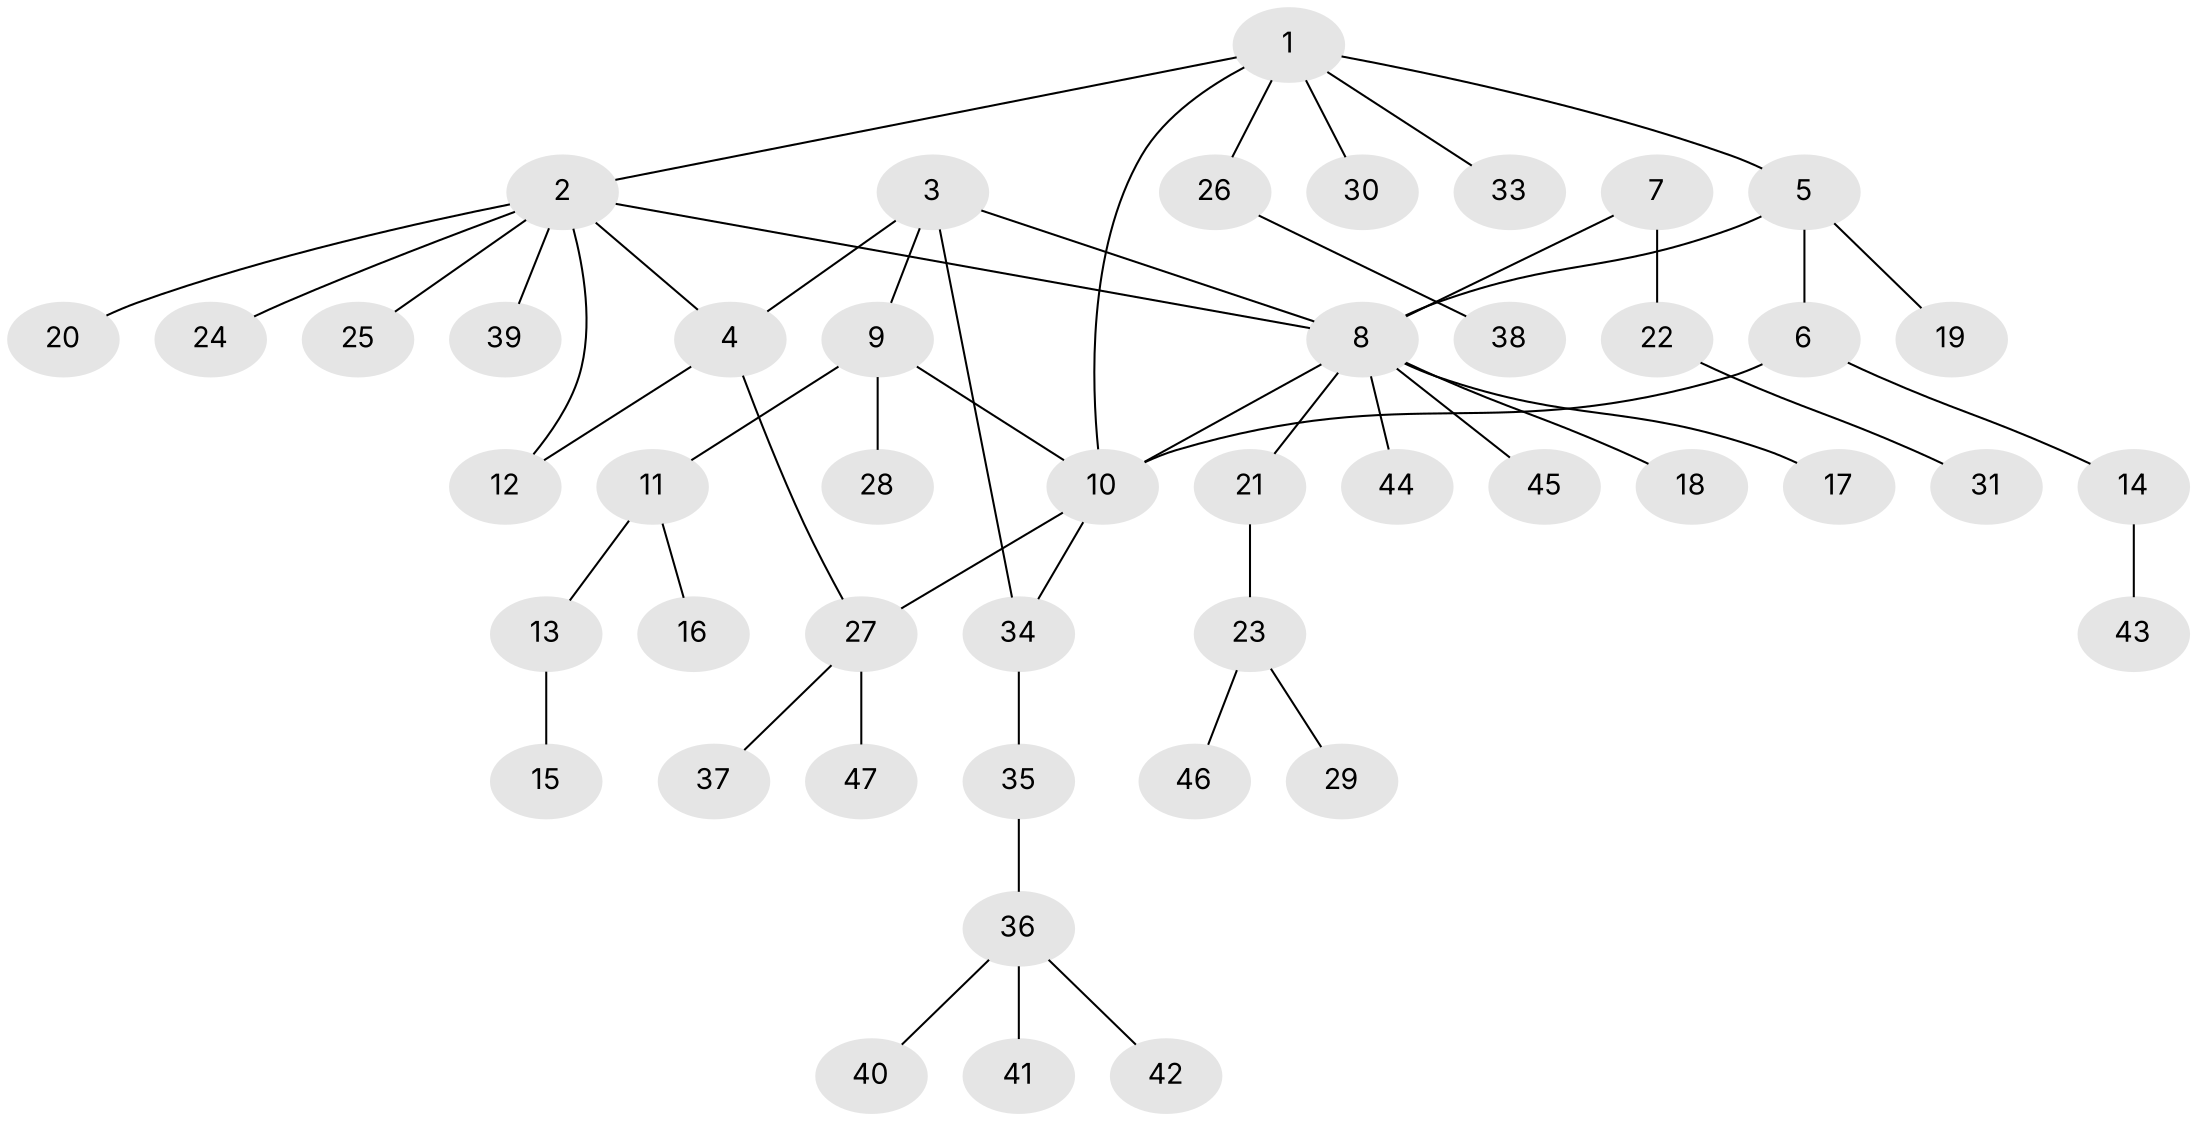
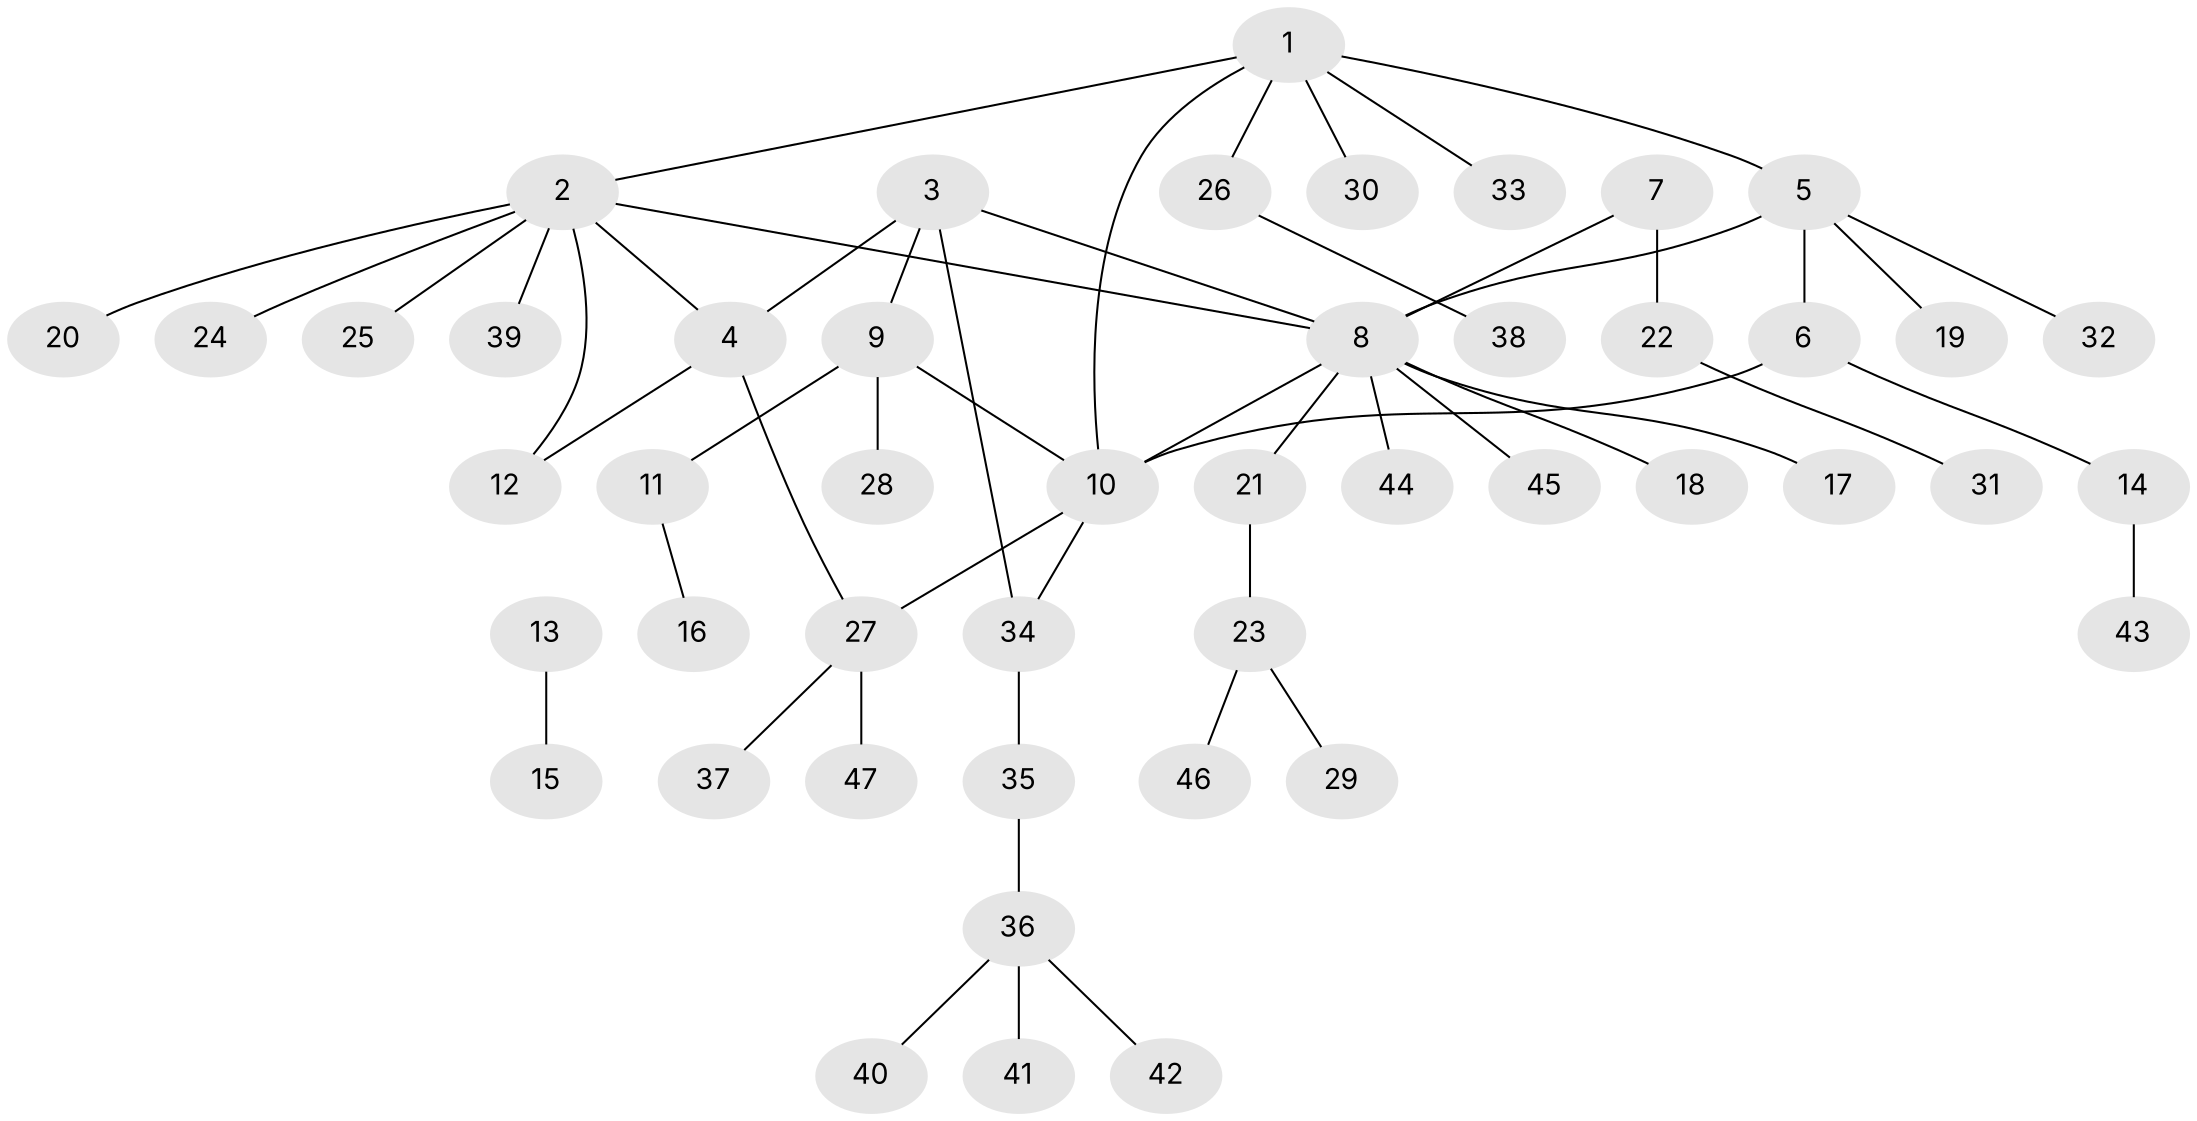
none -> (2099, 340)
(599, 561) -> none
